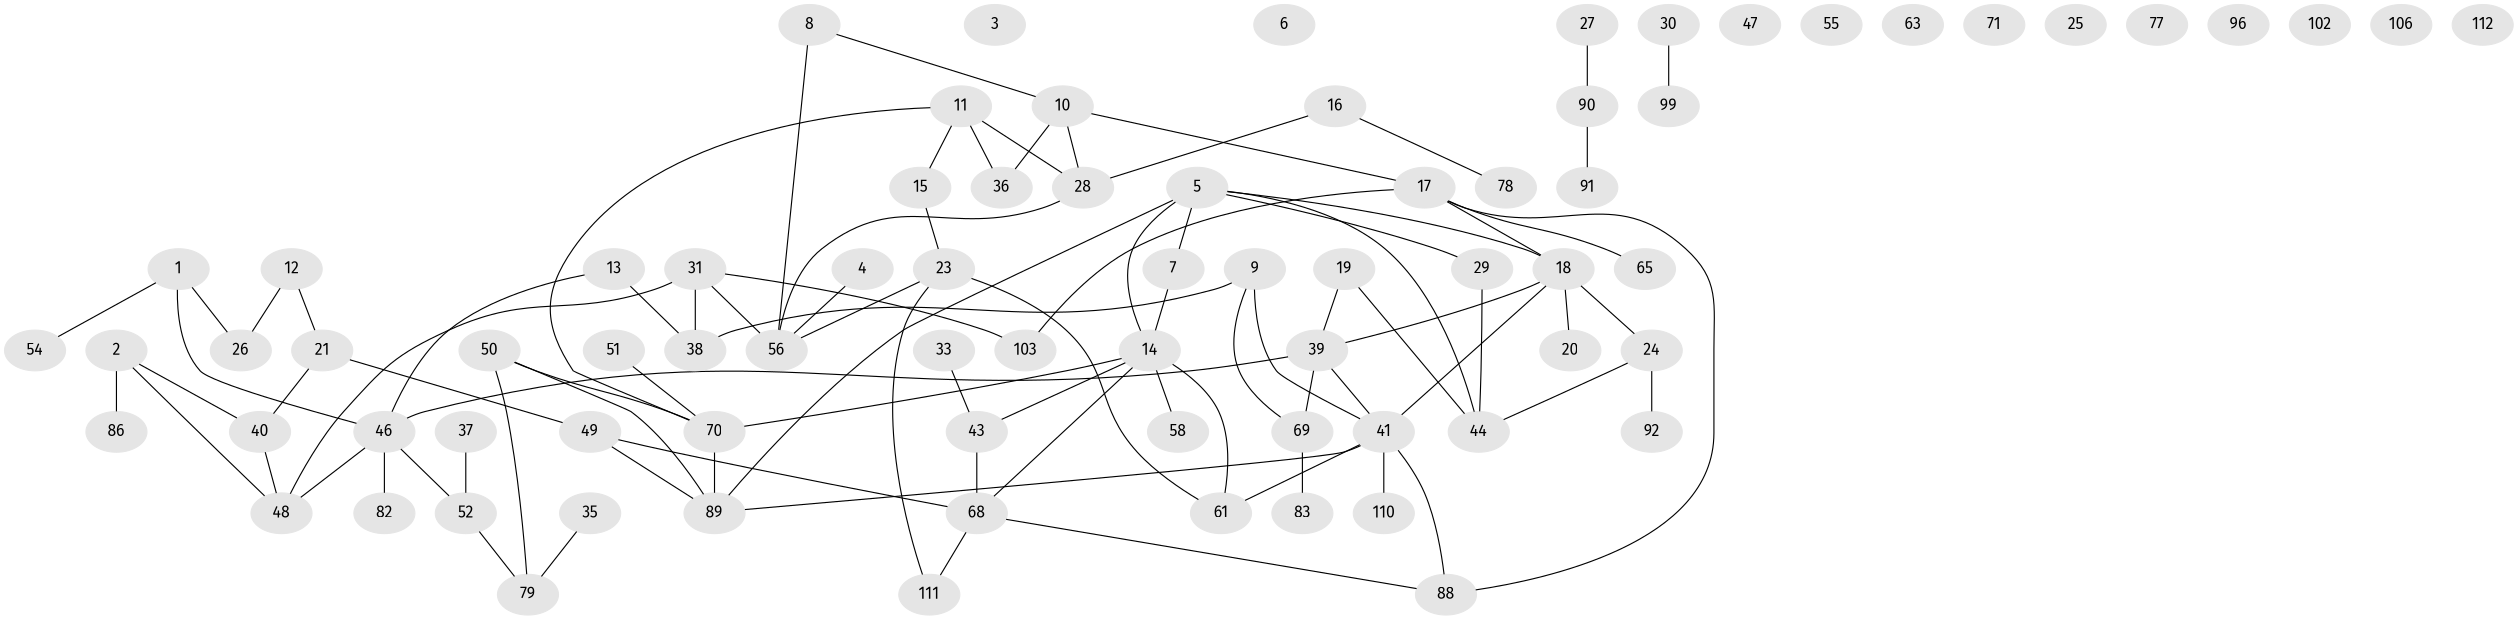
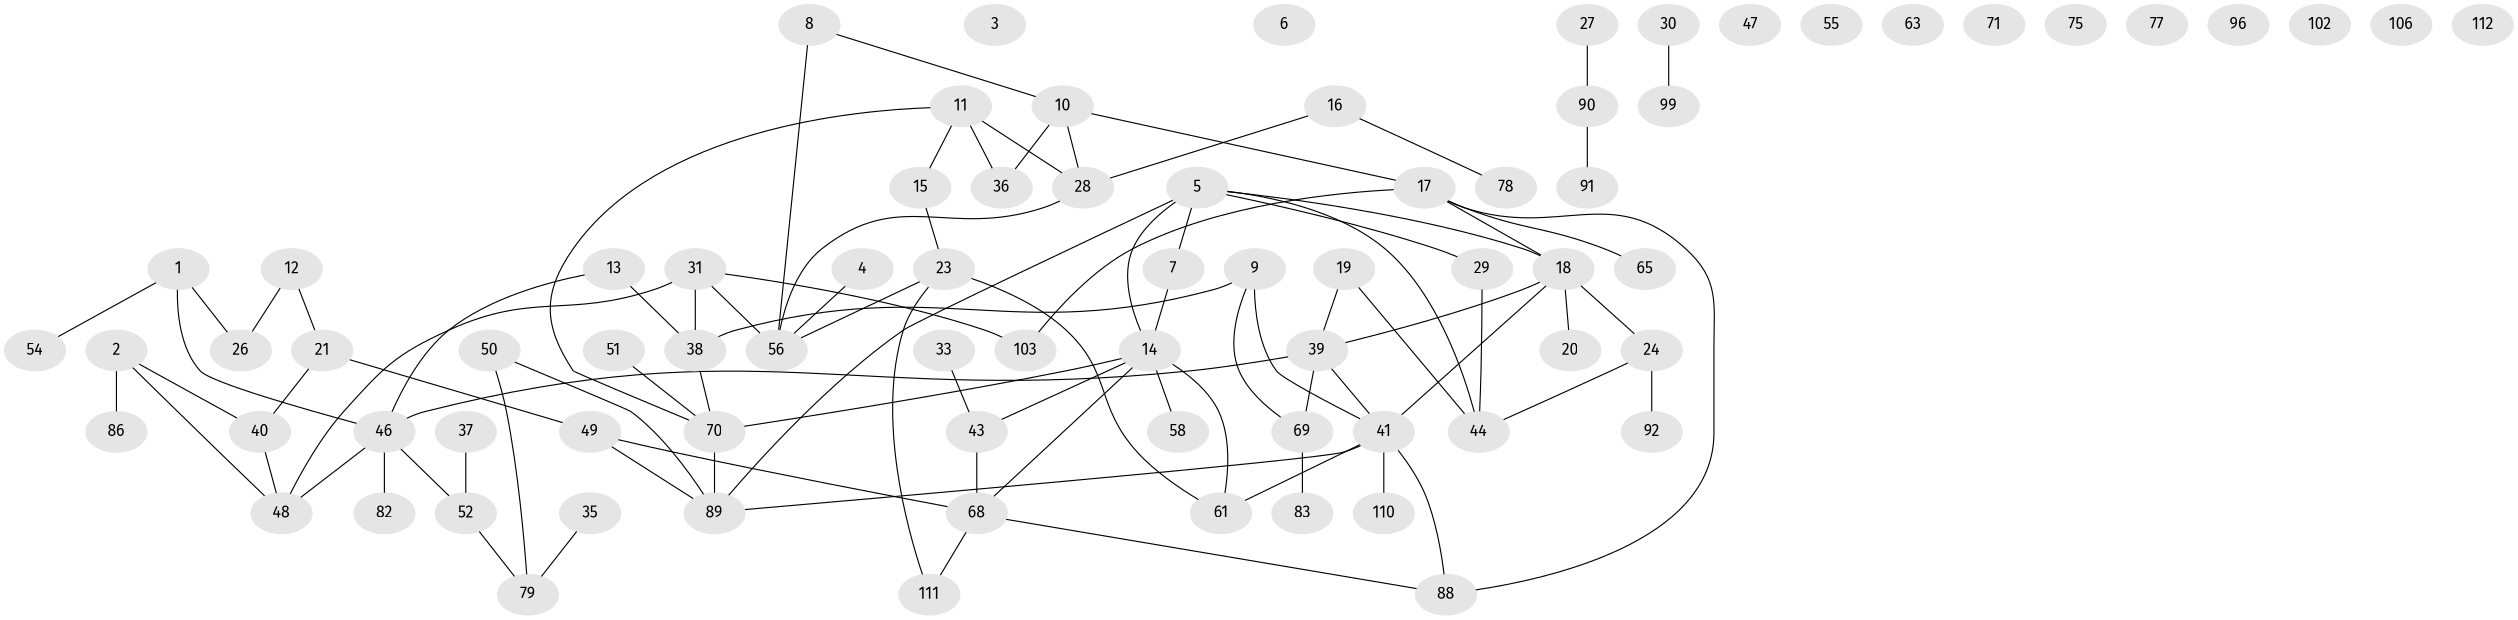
(2076, 25) -> (2076, 25)
(602, 391) -> (705, 391)
